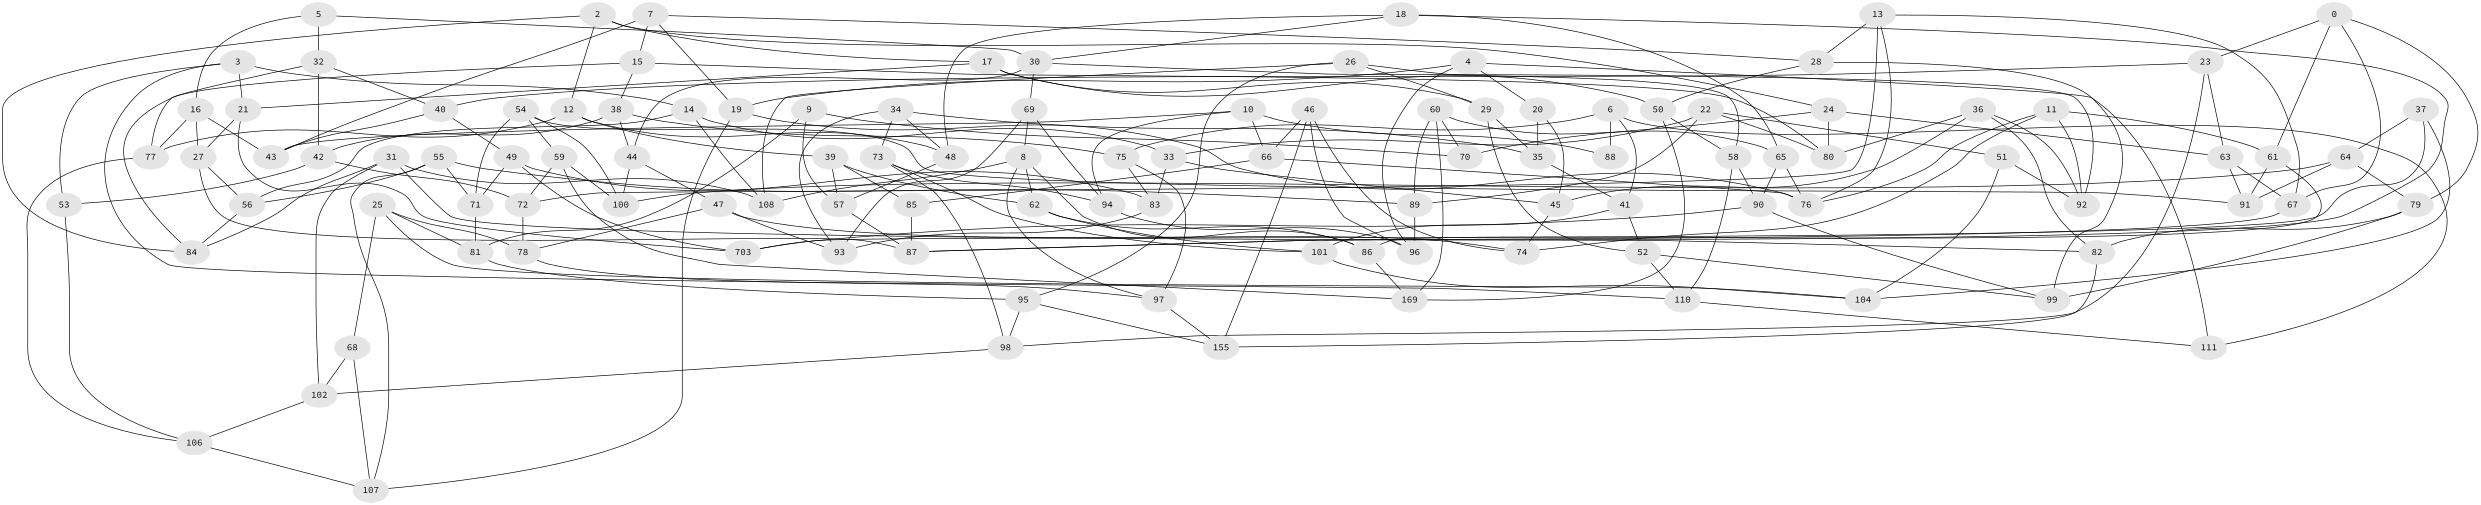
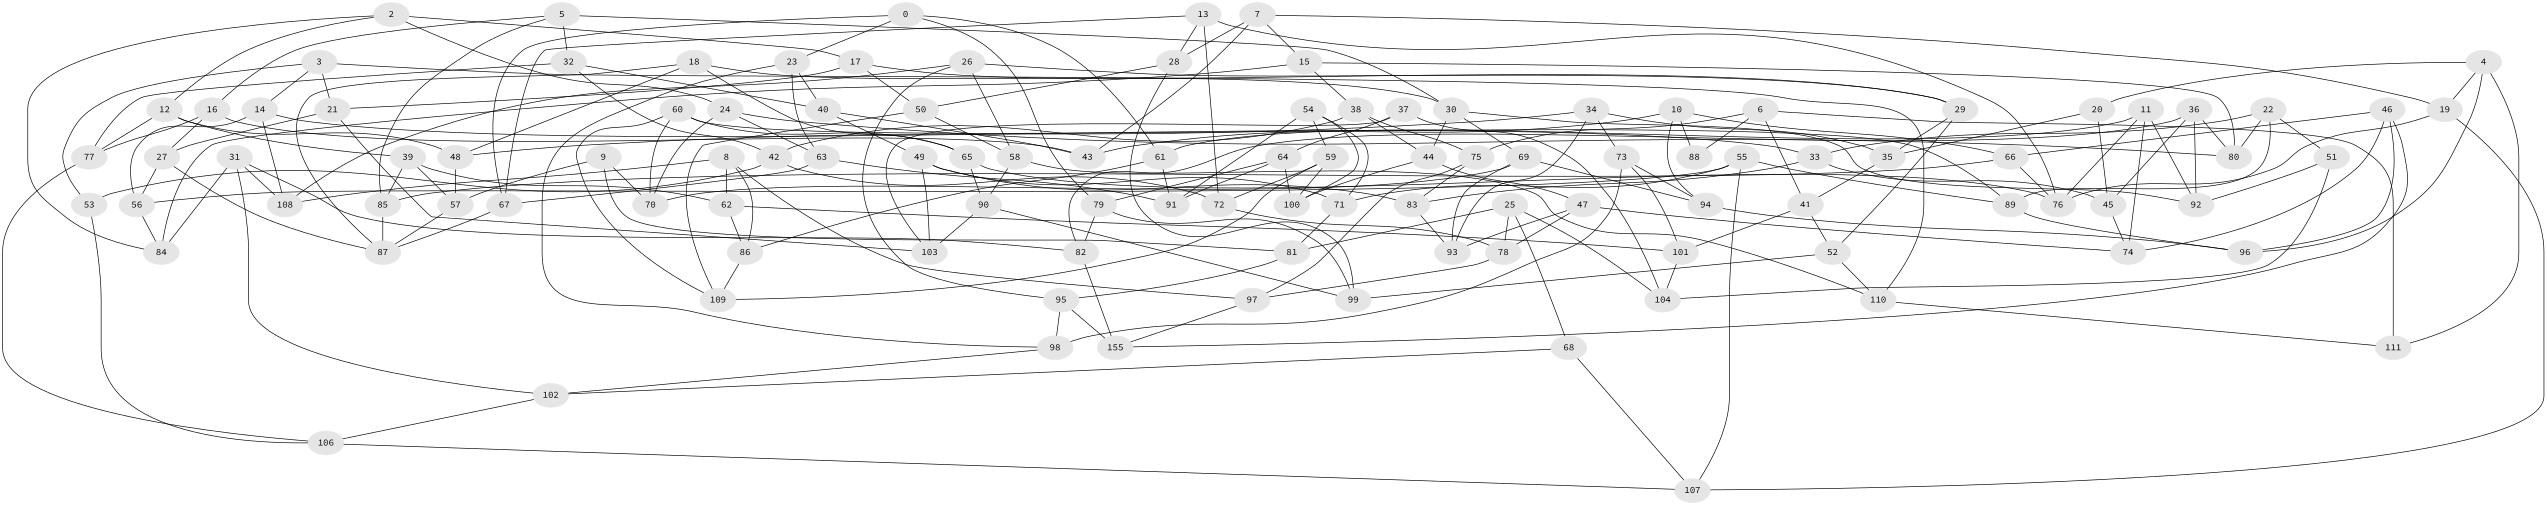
none -> (426, 84)
(1026, 139) -> (1089, 188)
(743, 253) -> (930, 253)
(1409, 300) -> (718, 300)
